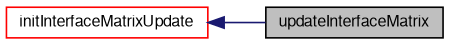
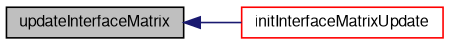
(245, 23) -> (221, 23)
